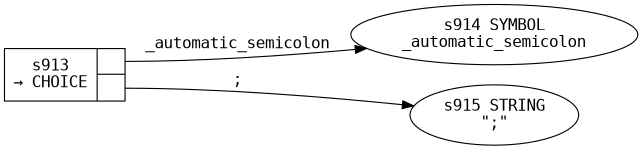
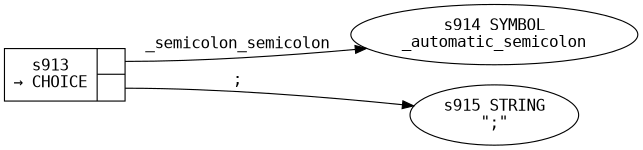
(238, 44) -> (238, 44)
